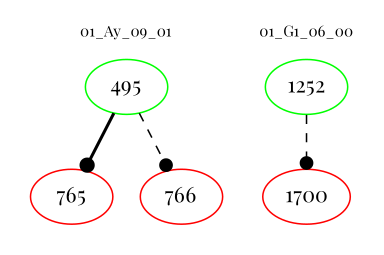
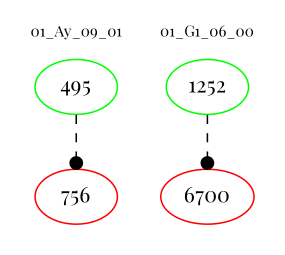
(72, 197) -> none
(181, 197) -> (76, 197)
(307, 197) -> (207, 197)
